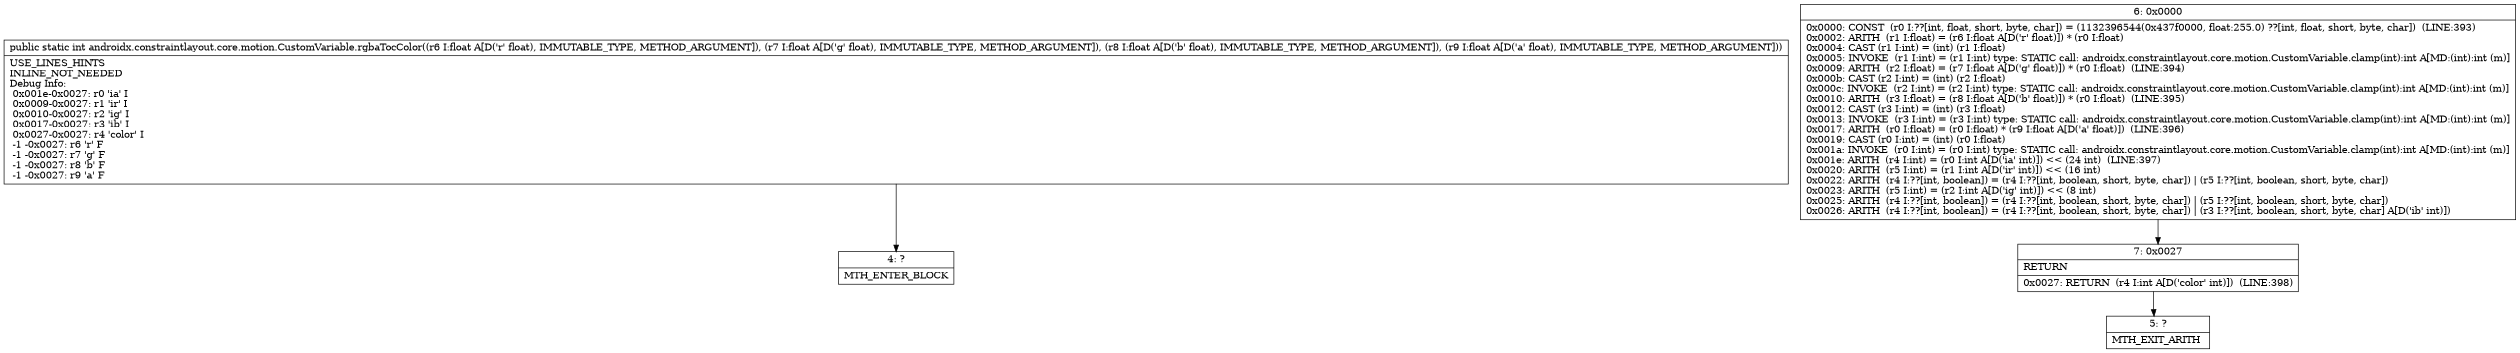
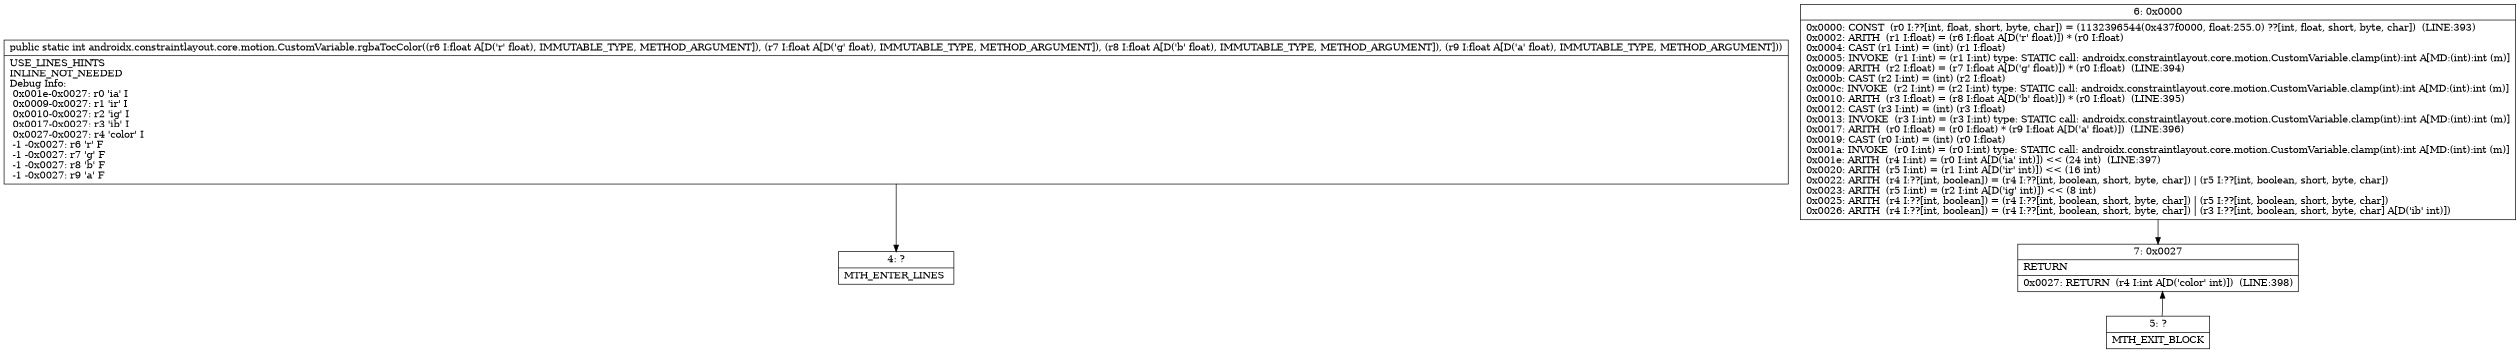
(896, 276) -> (894, 276)
(2153, 300) -> (2163, 307)
(2156, 340) -> (2158, 340)
